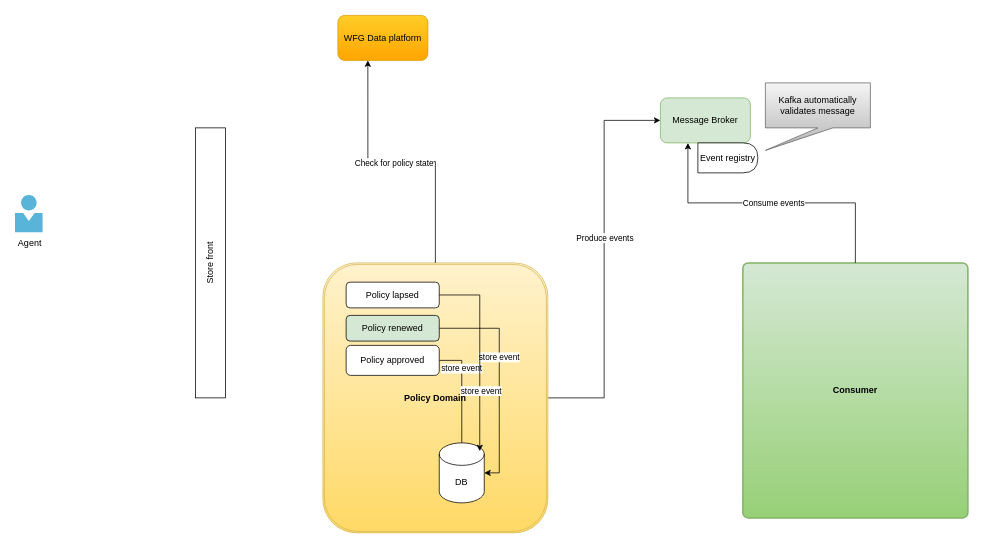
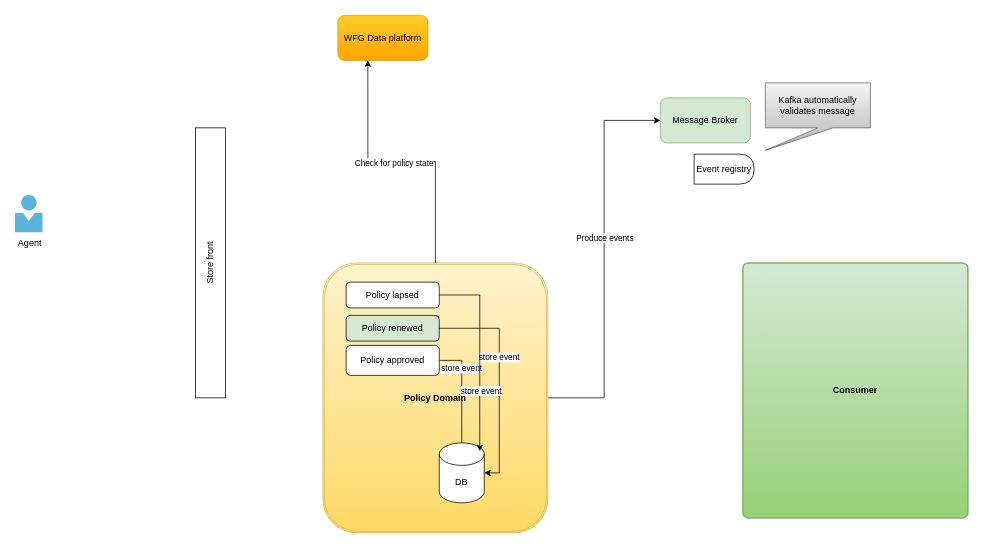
(728, 158) -> (724, 169)
(773, 203) -> none
